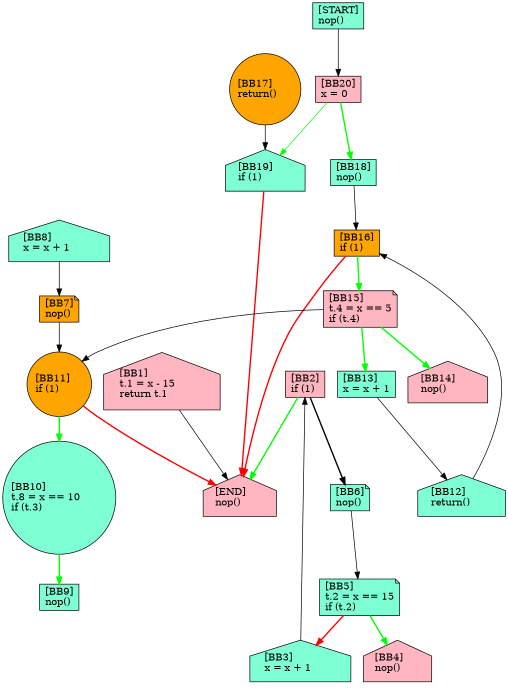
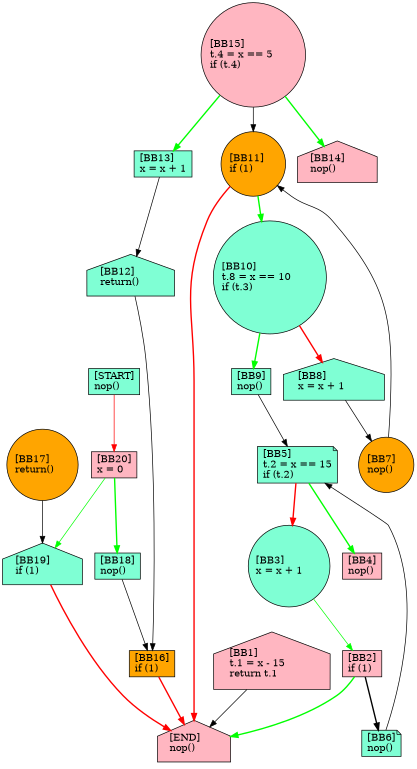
(338, 49) -> (114, 420)
(358, 270) -> none
(59, 309) -> (386, 465)
(360, 309) -> (253, 55)
none -> (309, 341)
none -> (271, 417)
(303, 522) -> (331, 622)
(300, 663) -> (289, 566)
(398, 663) -> (362, 566)
